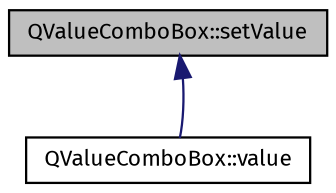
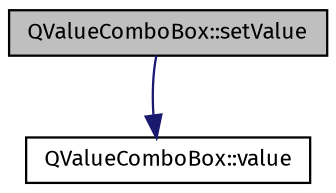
(183, 108) -> (153, 85)
